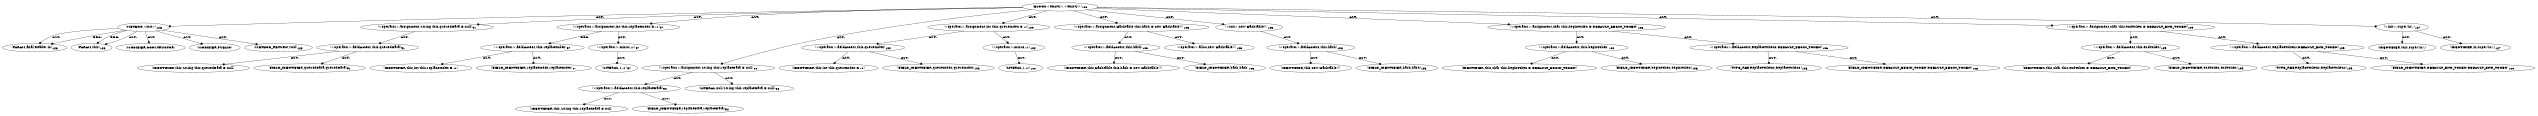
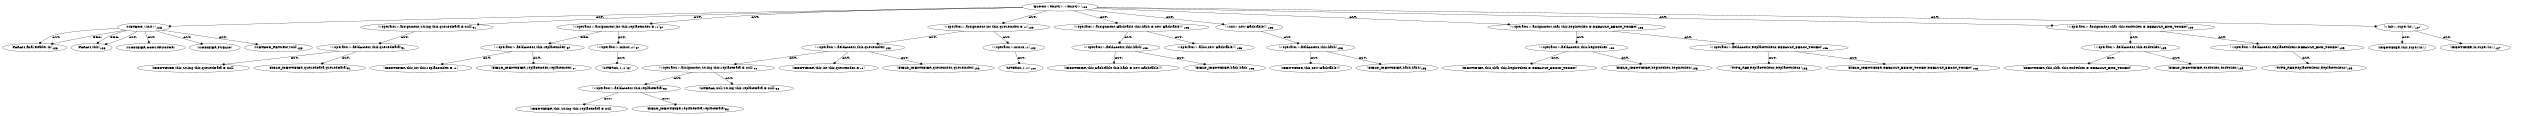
(876, 29) -> (782, 58)
(2453, 68) -> none
